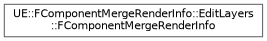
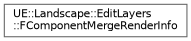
(133, 21) -> (96, 21)
